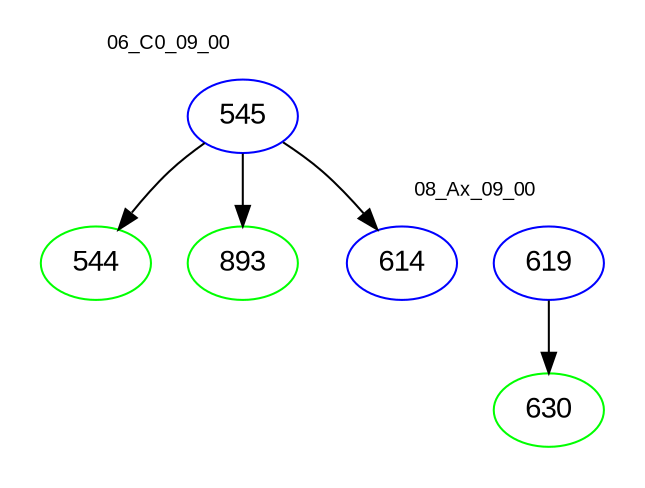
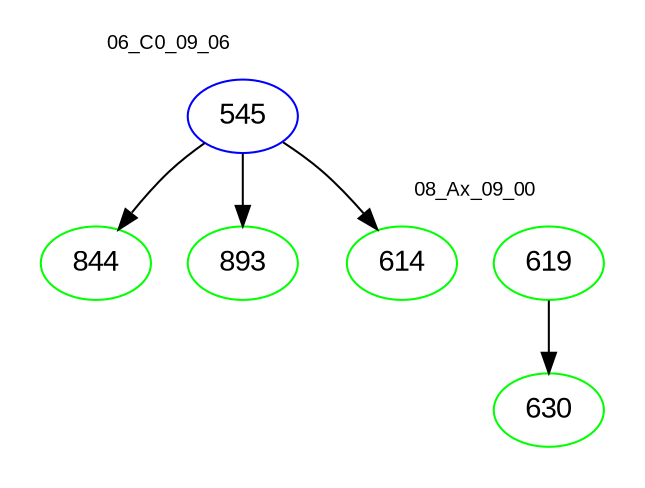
(169, 44) -> (169, 44)
(96, 263) -> (96, 263)
(402, 263) -> (402, 263)
(549, 263) -> (549, 263)
